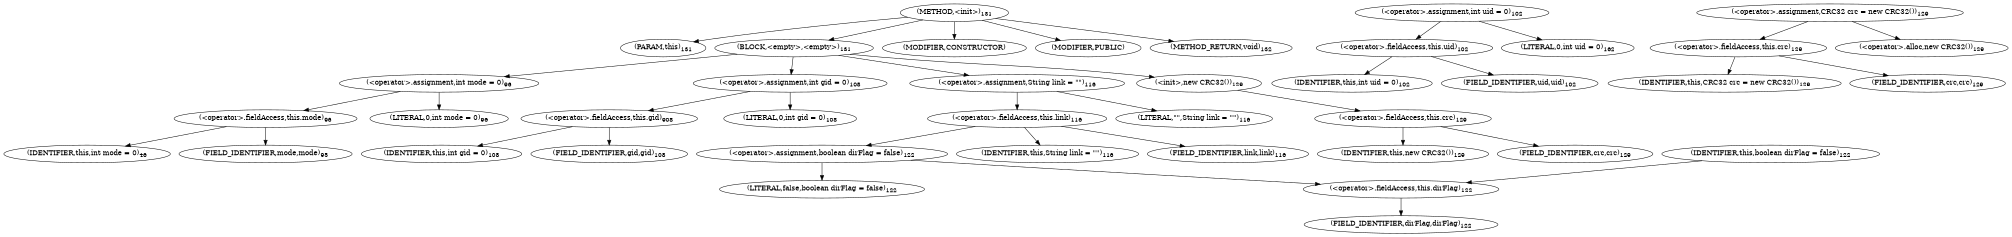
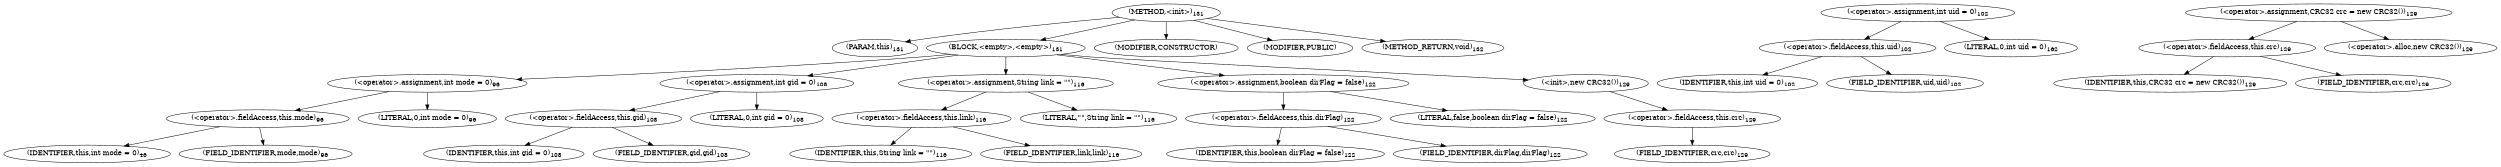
(668, 118) -> (652, 118)
(923, 136) -> (1138, 65)
(324, 153) -> (324, 153)
(1403, 154) -> none
(1587, 172) -> (1280, 134)
